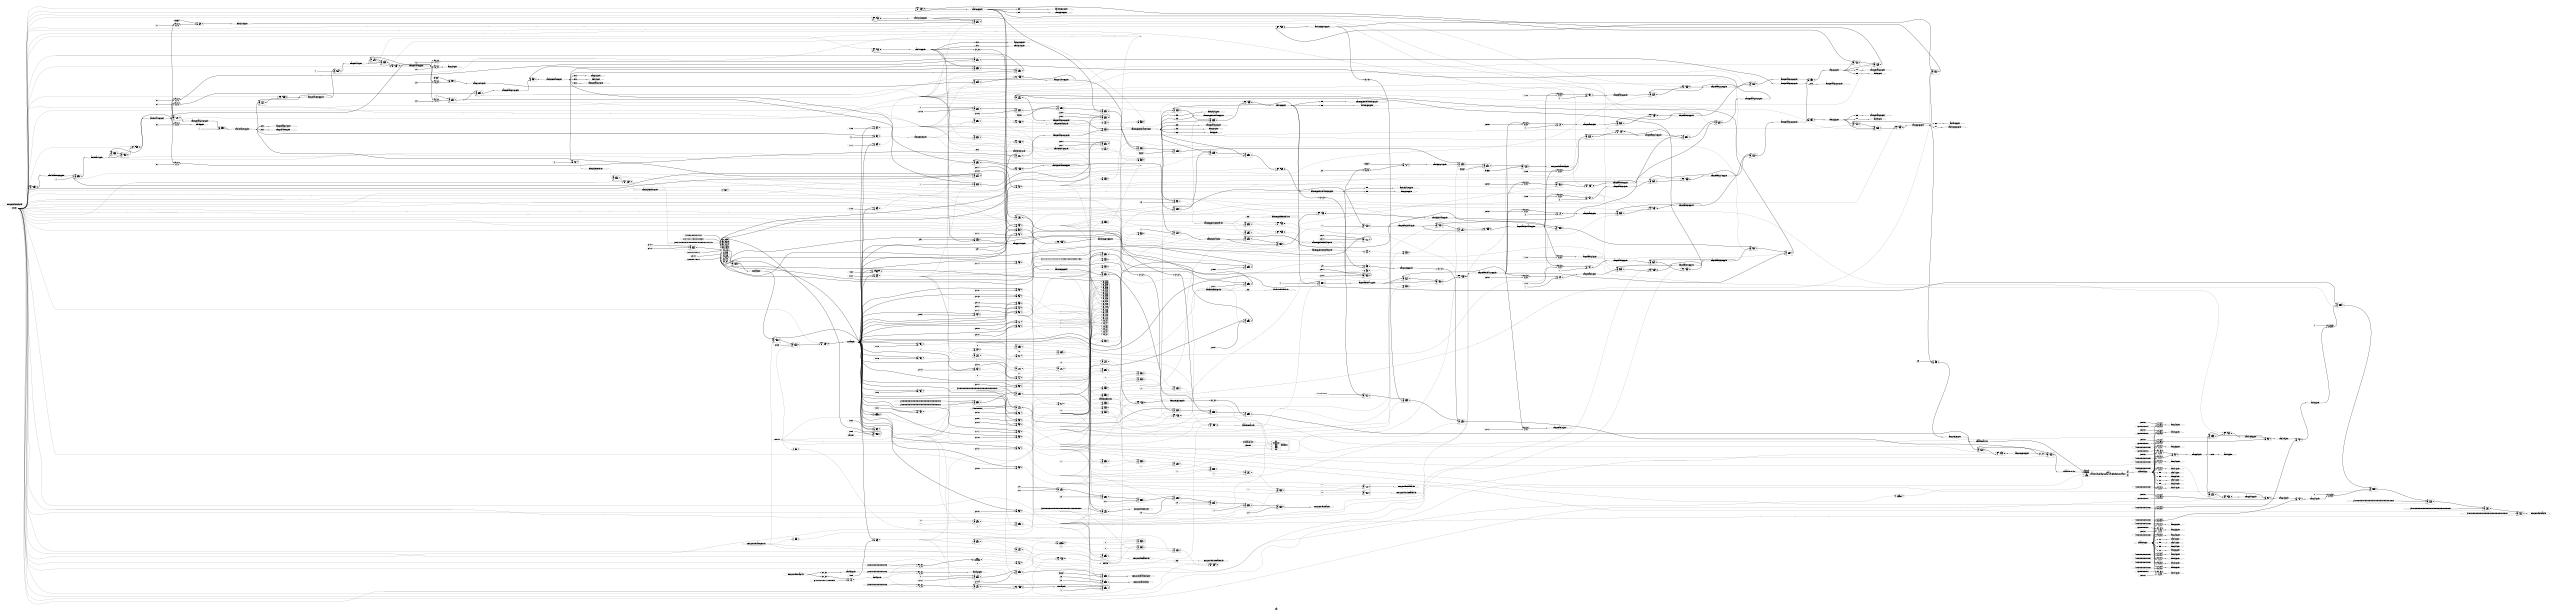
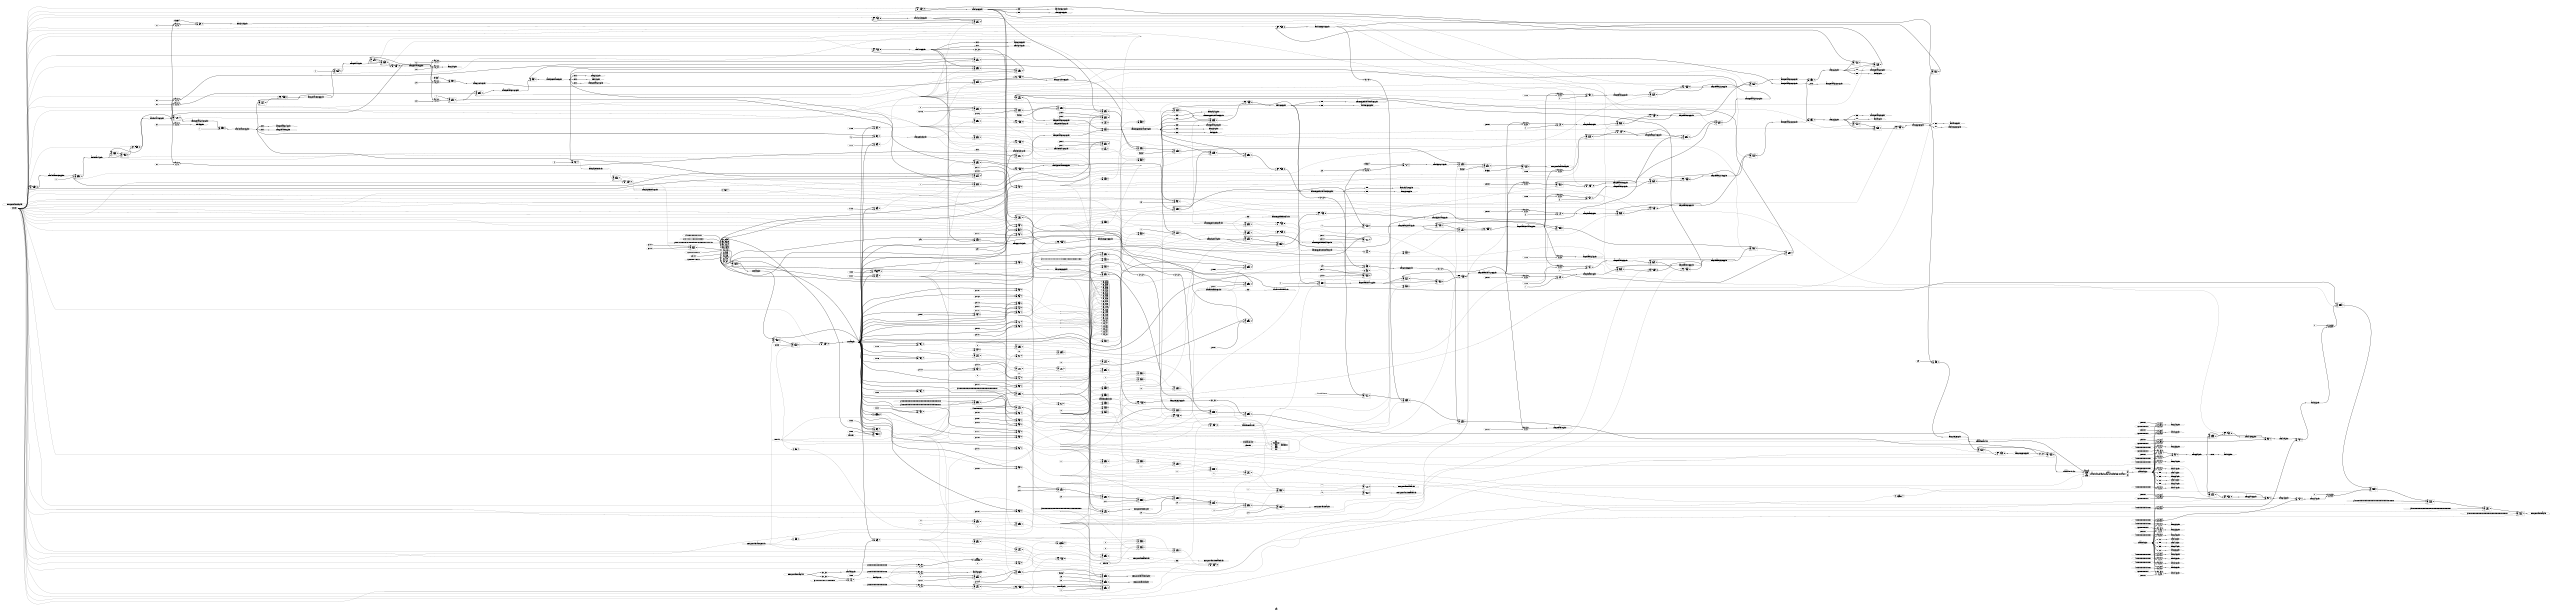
(2087, 473) -> (2087, 473)
